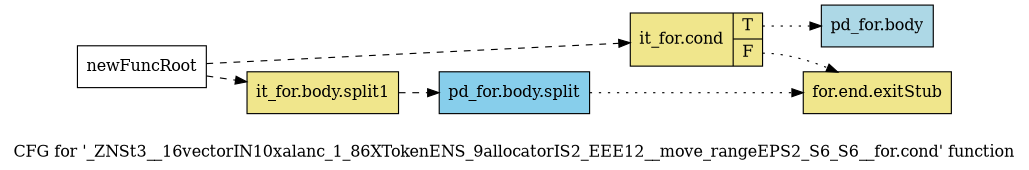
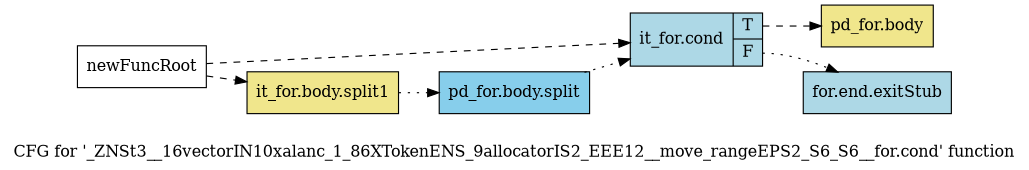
(786, 26) -> (786, 26)
(877, 26) -> (877, 26)
(696, 40) -> (696, 40)
(413, 93) -> (413, 93)
(691, 93) -> (602, 67)
(877, 93) -> (877, 93)
